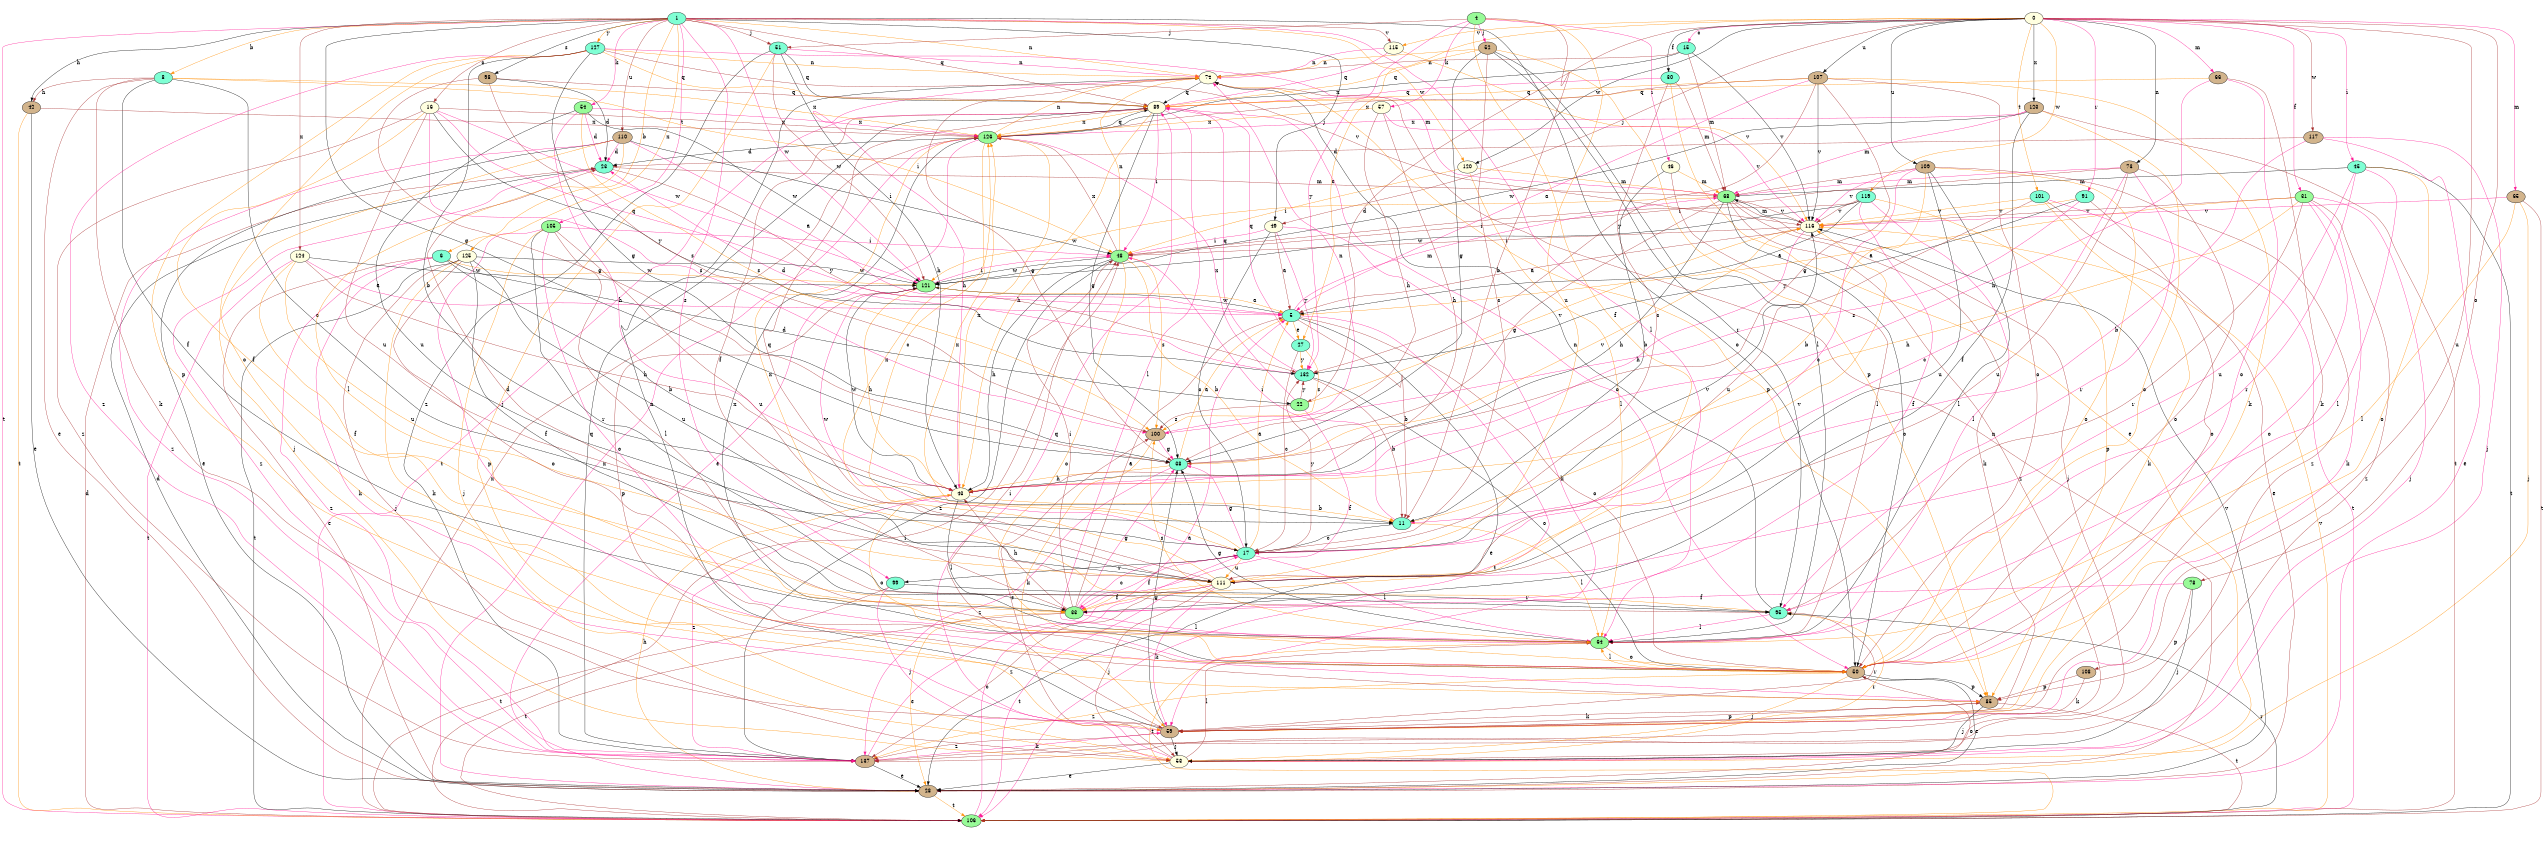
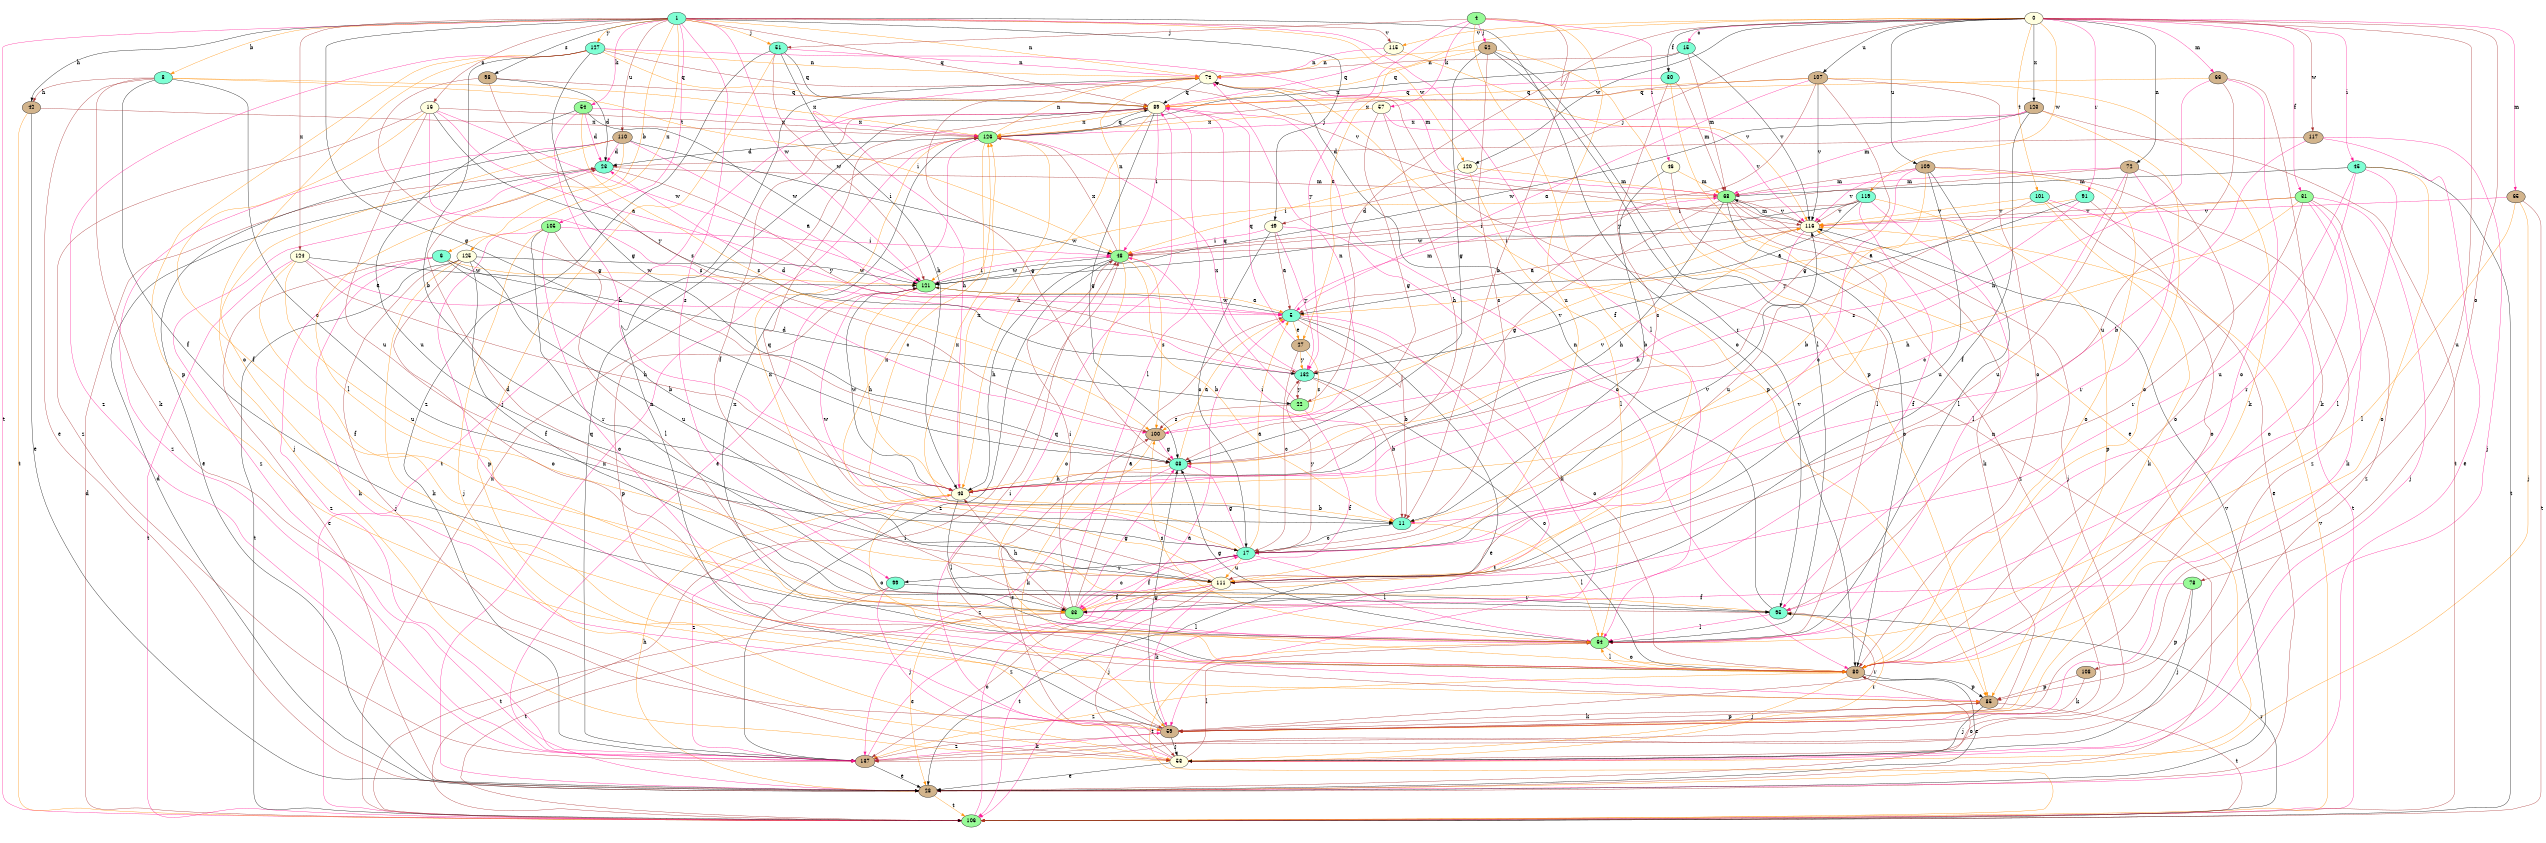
(730, 29) -> (730, 29)
(2130, 167) -> (2130, 167)
(634, 212) -> (634, 212)
(1408, 286) -> (1408, 286)
(1301, 345) -> (1301, 345)
(1302, 392) -> (1298, 388)
(838, 490) -> (1831, 469)
(1856, 672) -> (1856, 672)
